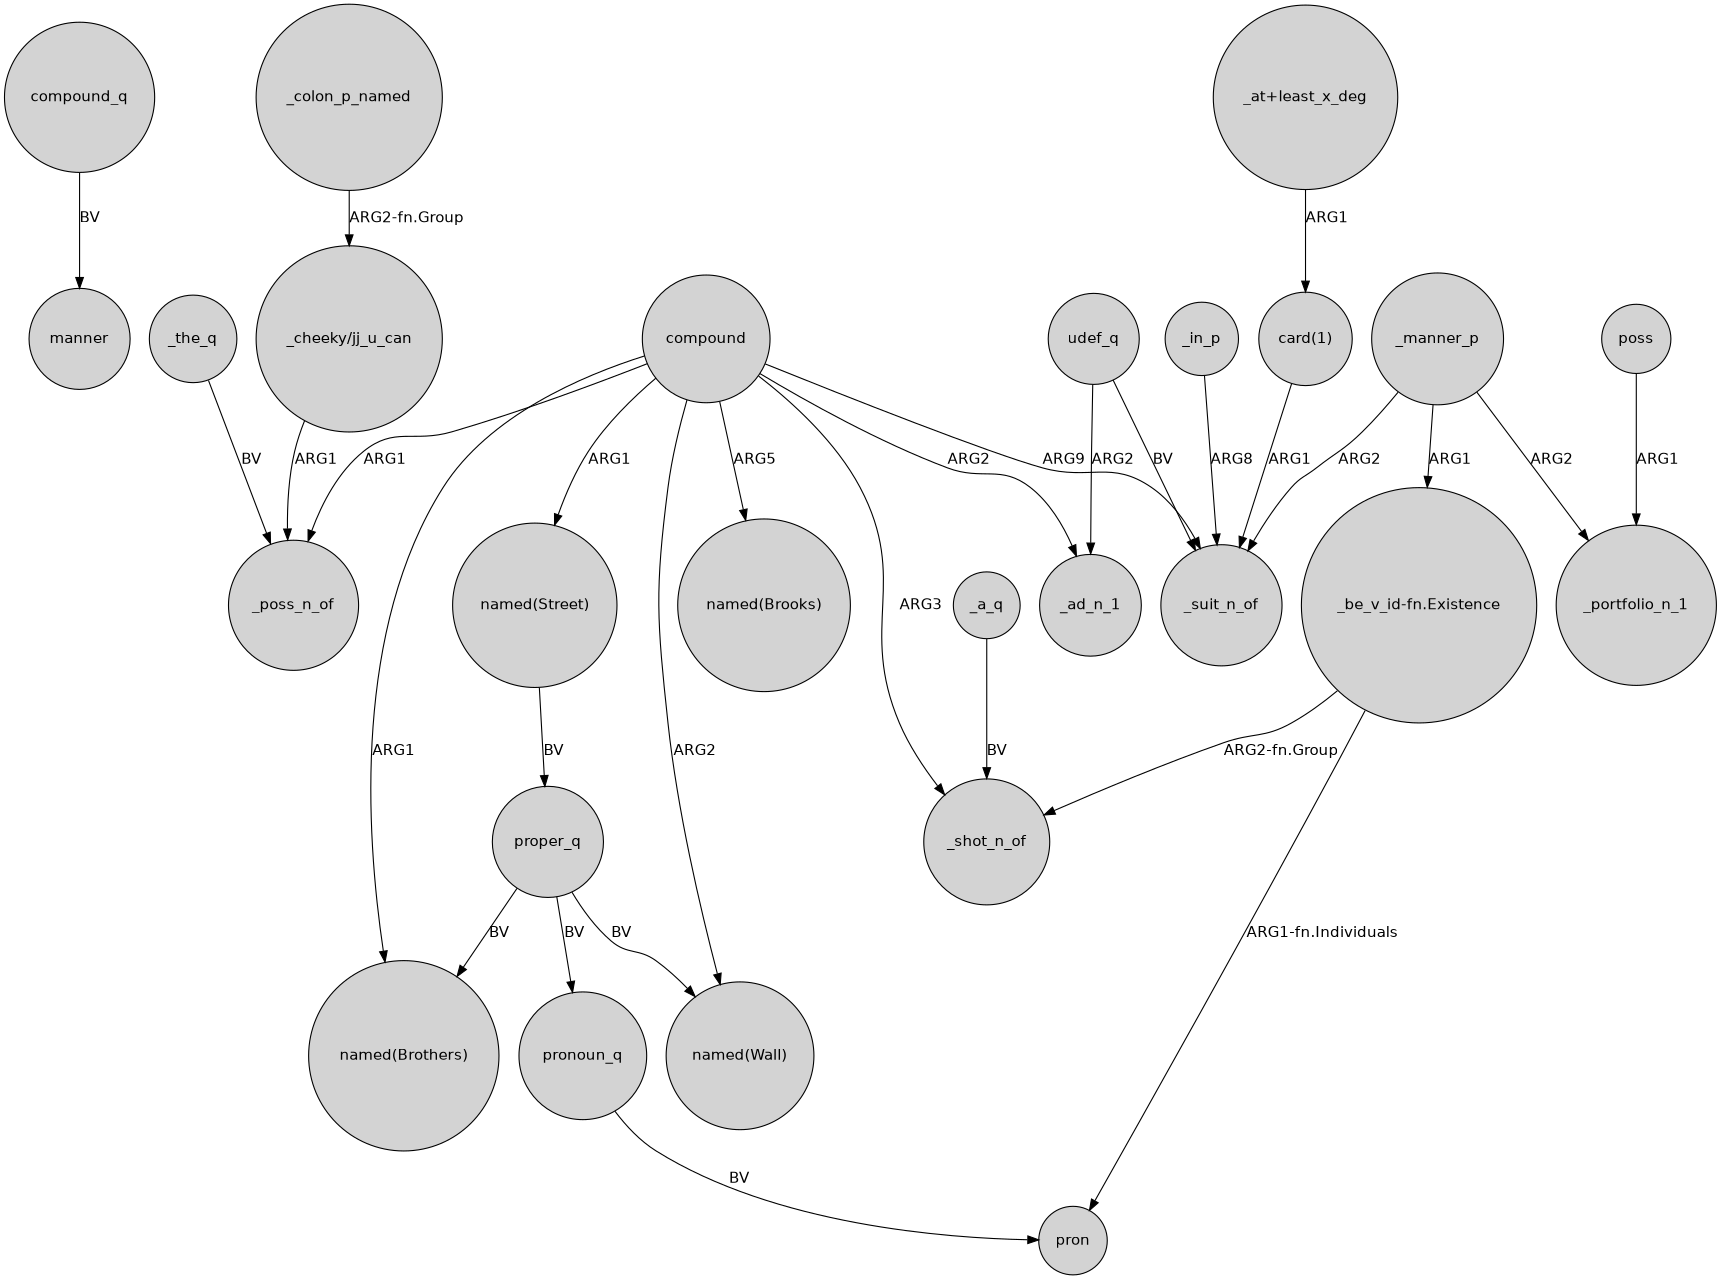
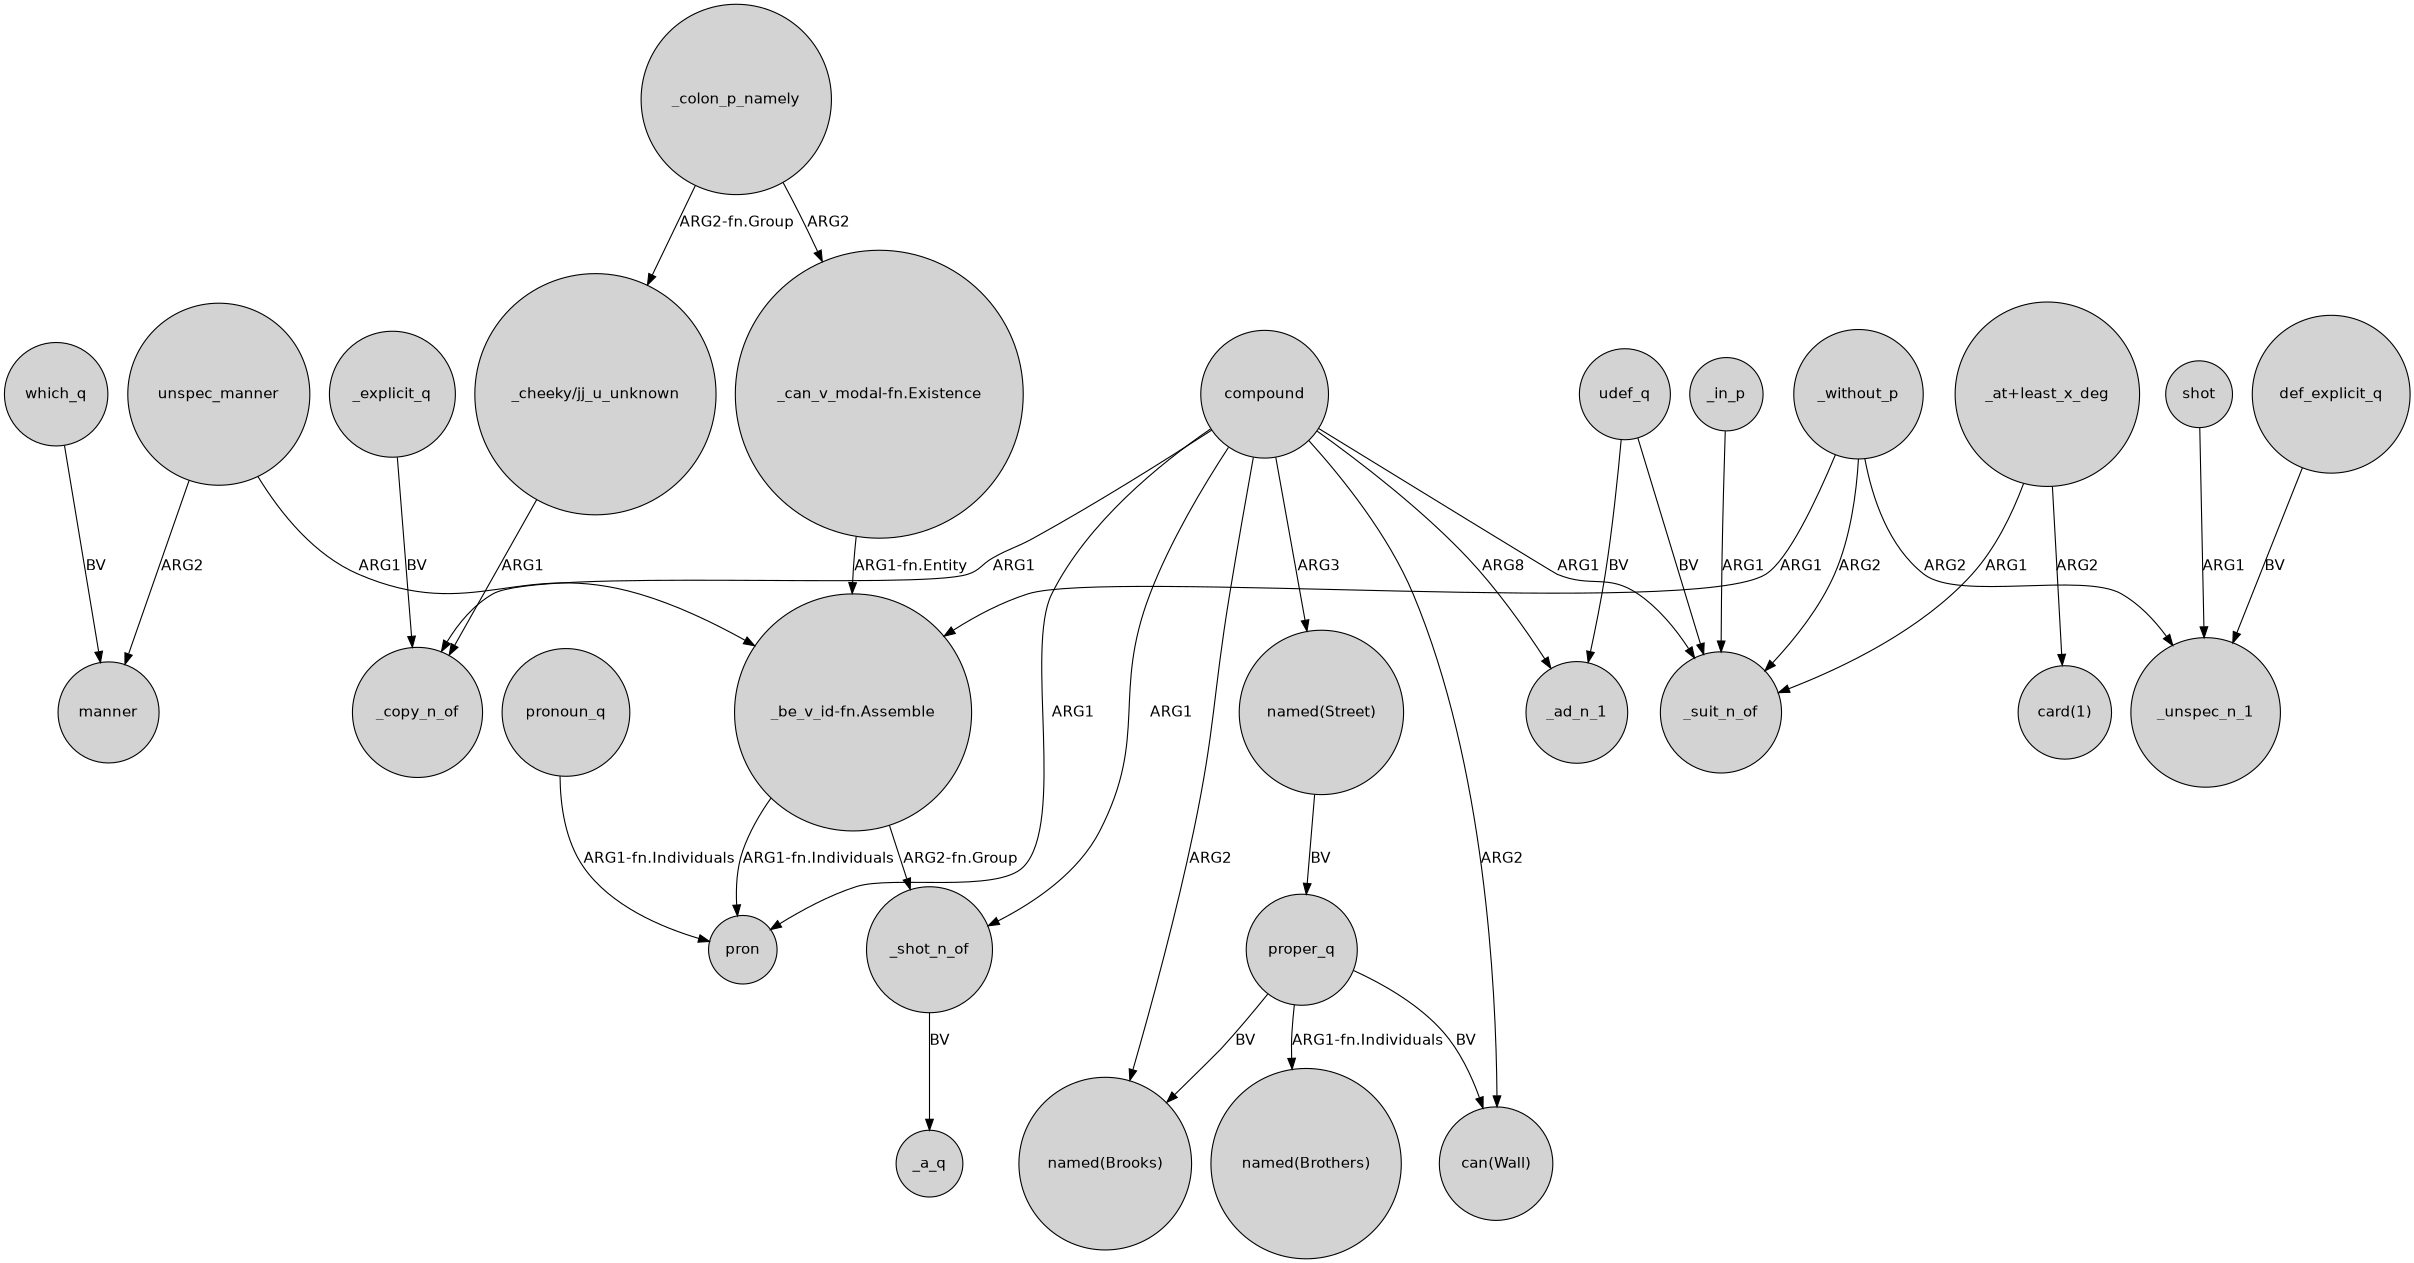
(80, 97) -> (56, 394)
(349, 97) -> (736, 99)
(1327, 218) -> (2078, 566)
(193, 339) -> (392, 394)
(349, 339) -> (595, 394)
(1438, 339) -> (1858, 394)
(1636, 339) -> (2199, 394)
none -> (219, 394)
none -> (879, 394)
none -> (2331, 394)
(610, 460) -> (1319, 566)
(755, 460) -> (1211, 859)
(969, 460) -> (1504, 566)
(1064, 460) -> (1579, 566)
(1113, 460) -> (1619, 566)
(1232, 460) -> (1744, 566)
(1267, 460) -> (1930, 612)
(397, 593) -> (1044, 744)
(294, 605) -> (418, 712)
(921, 605) -> (1172, 712)
(1419, 605) -> (853, 712)
(1636, 605) -> (2206, 712)
(987, 703) -> (929, 1066)
(499, 933) -> (1368, 1041)
(564, 939) -> (1223, 1046)
(740, 1056) -> (1496, 1164)
(739, 1179) -> (659, 859)
